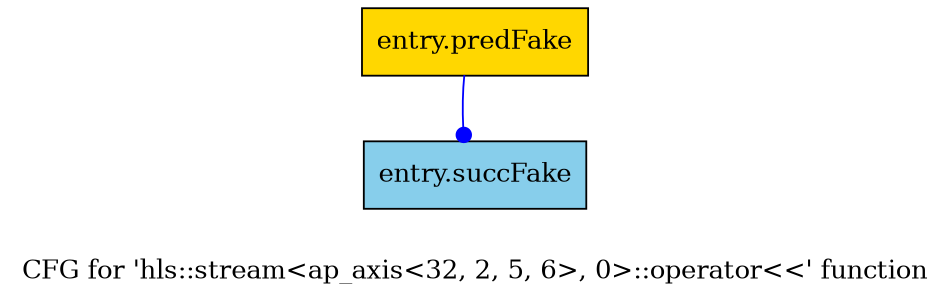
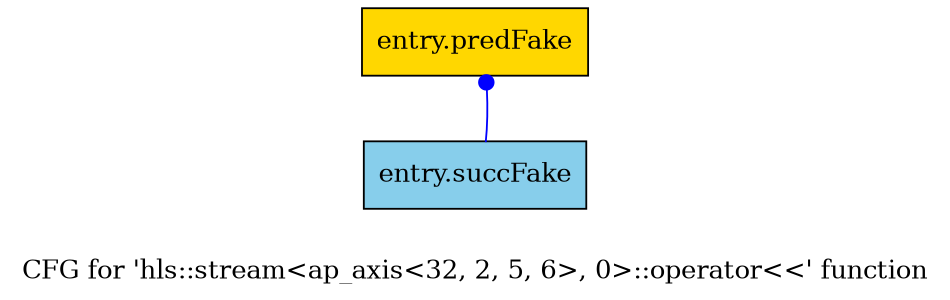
(463, 101) -> (487, 116)
